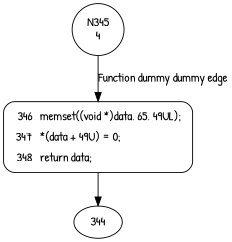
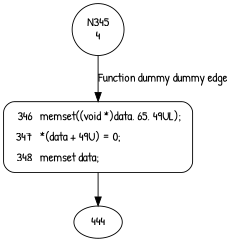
(66, 158) -> (70, 158)
(98, 222) -> (98, 222)
